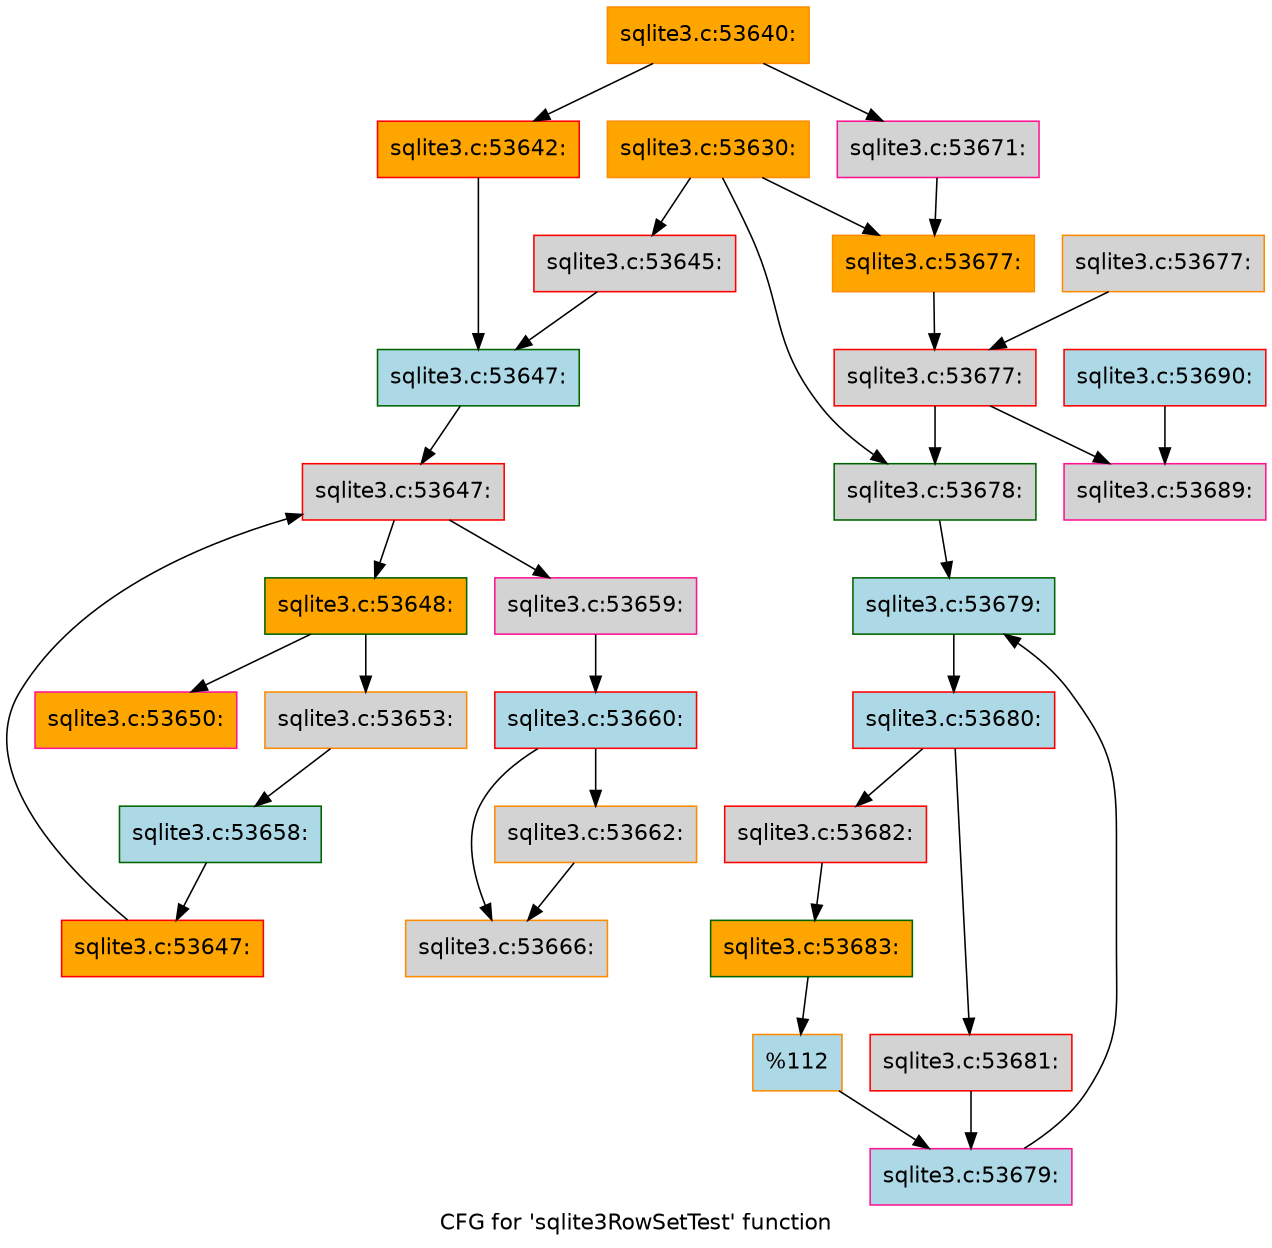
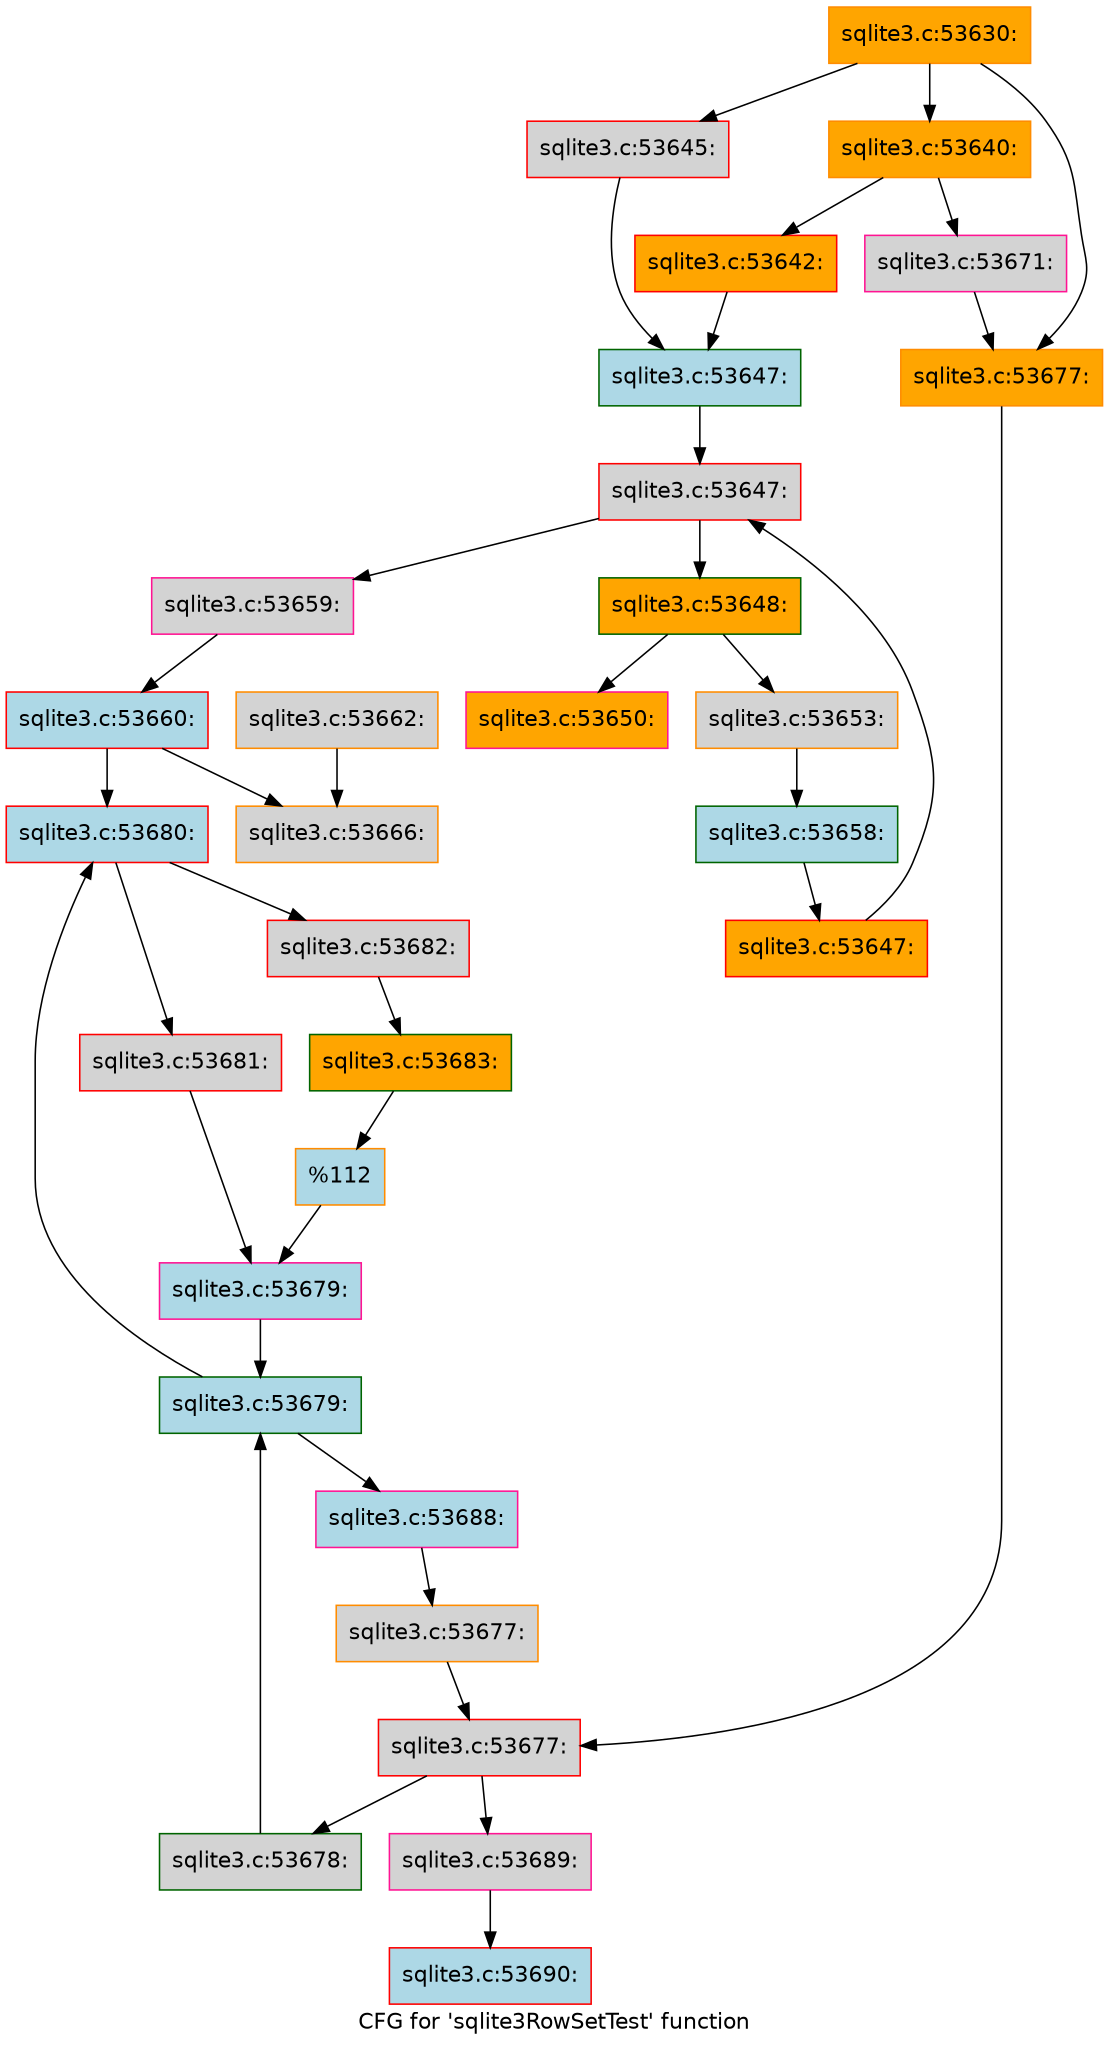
(780, 327) -> (930, 85)
(1165, 427) -> (490, 1911)
(596, 770) -> (107, 770)
none -> (417, 1519)
